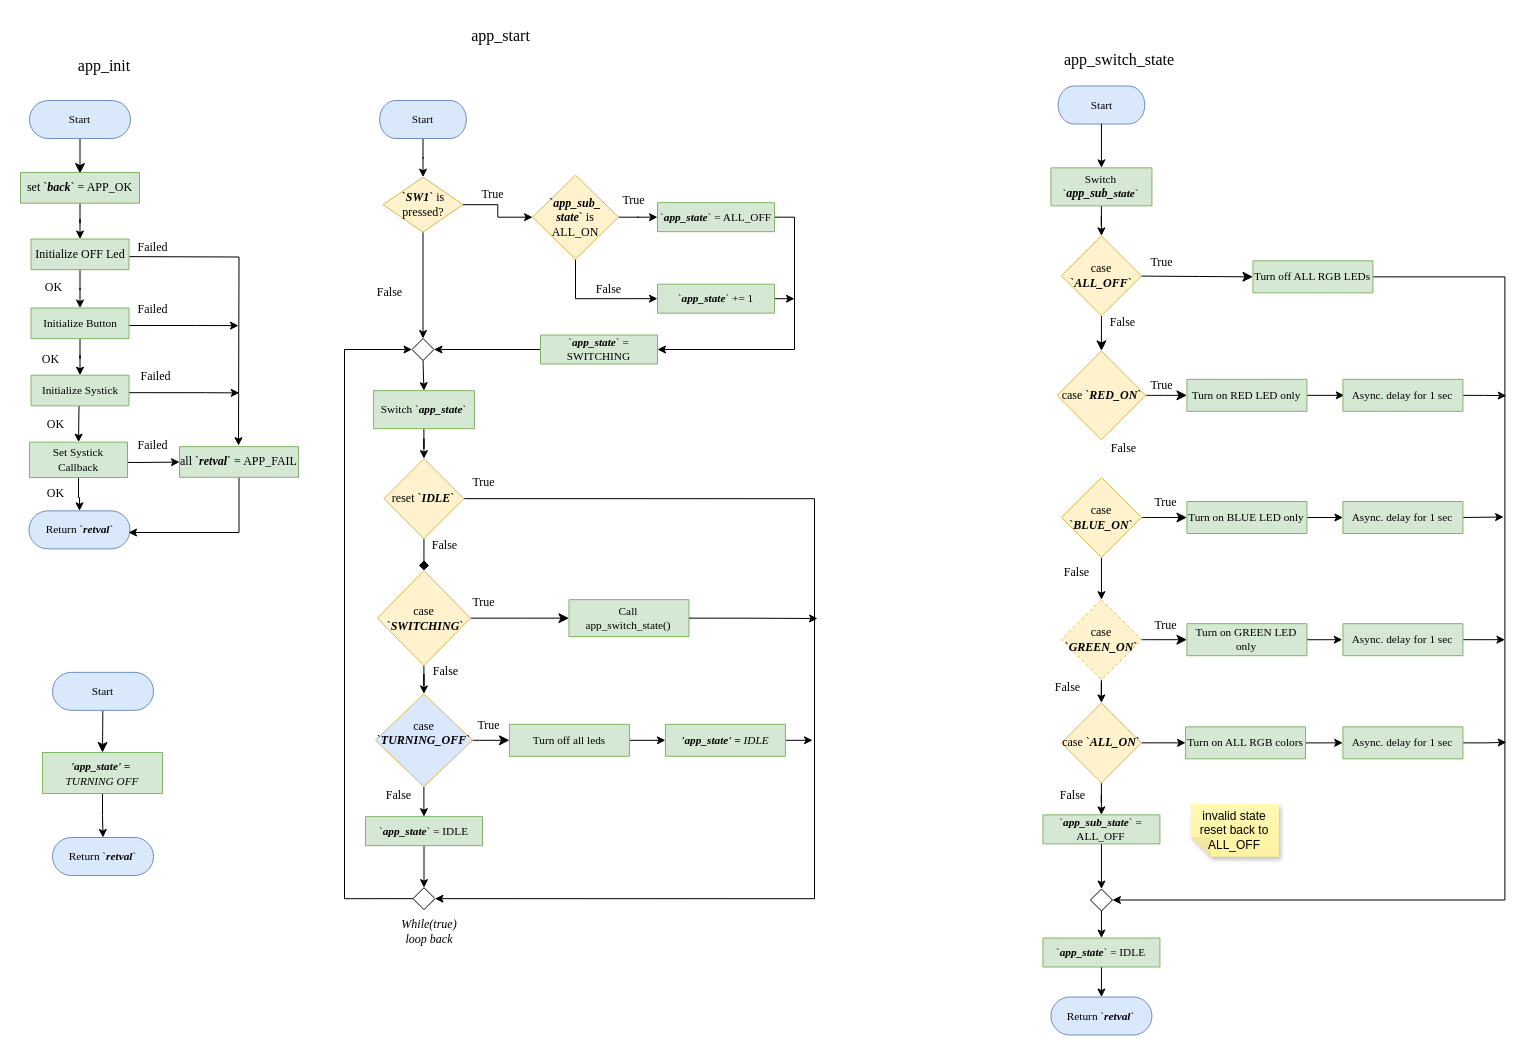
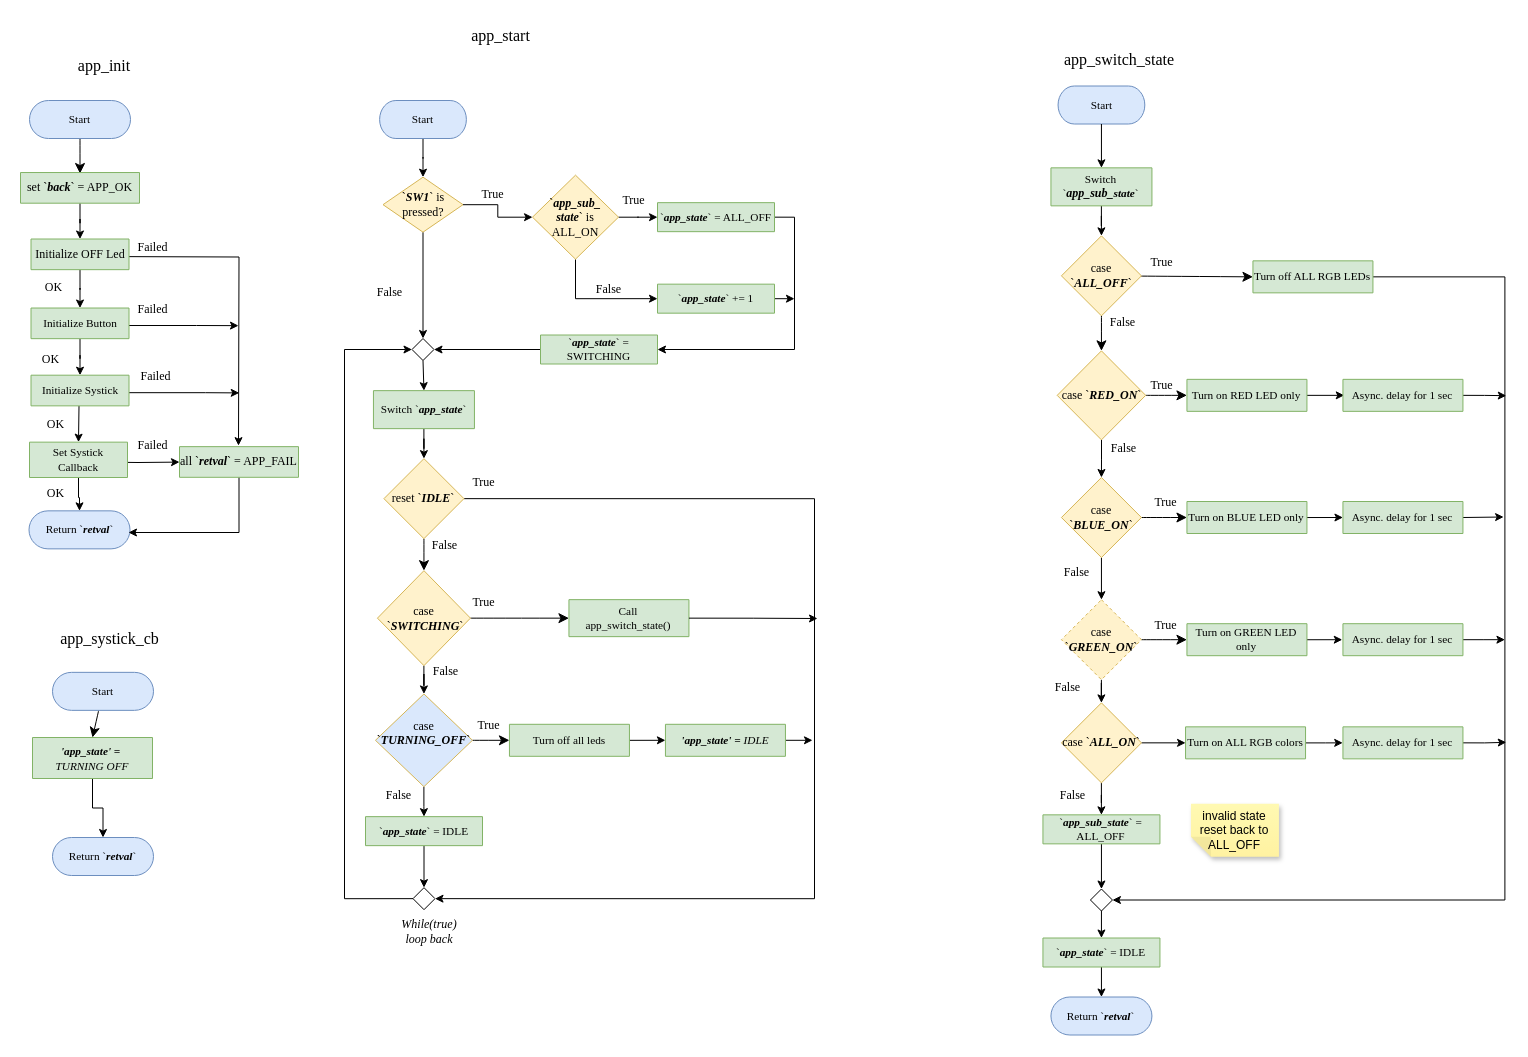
none -> (1102, 455)
(424, 560) -> (424, 560)
none -> (110, 639)
(103, 773) -> (93, 758)
